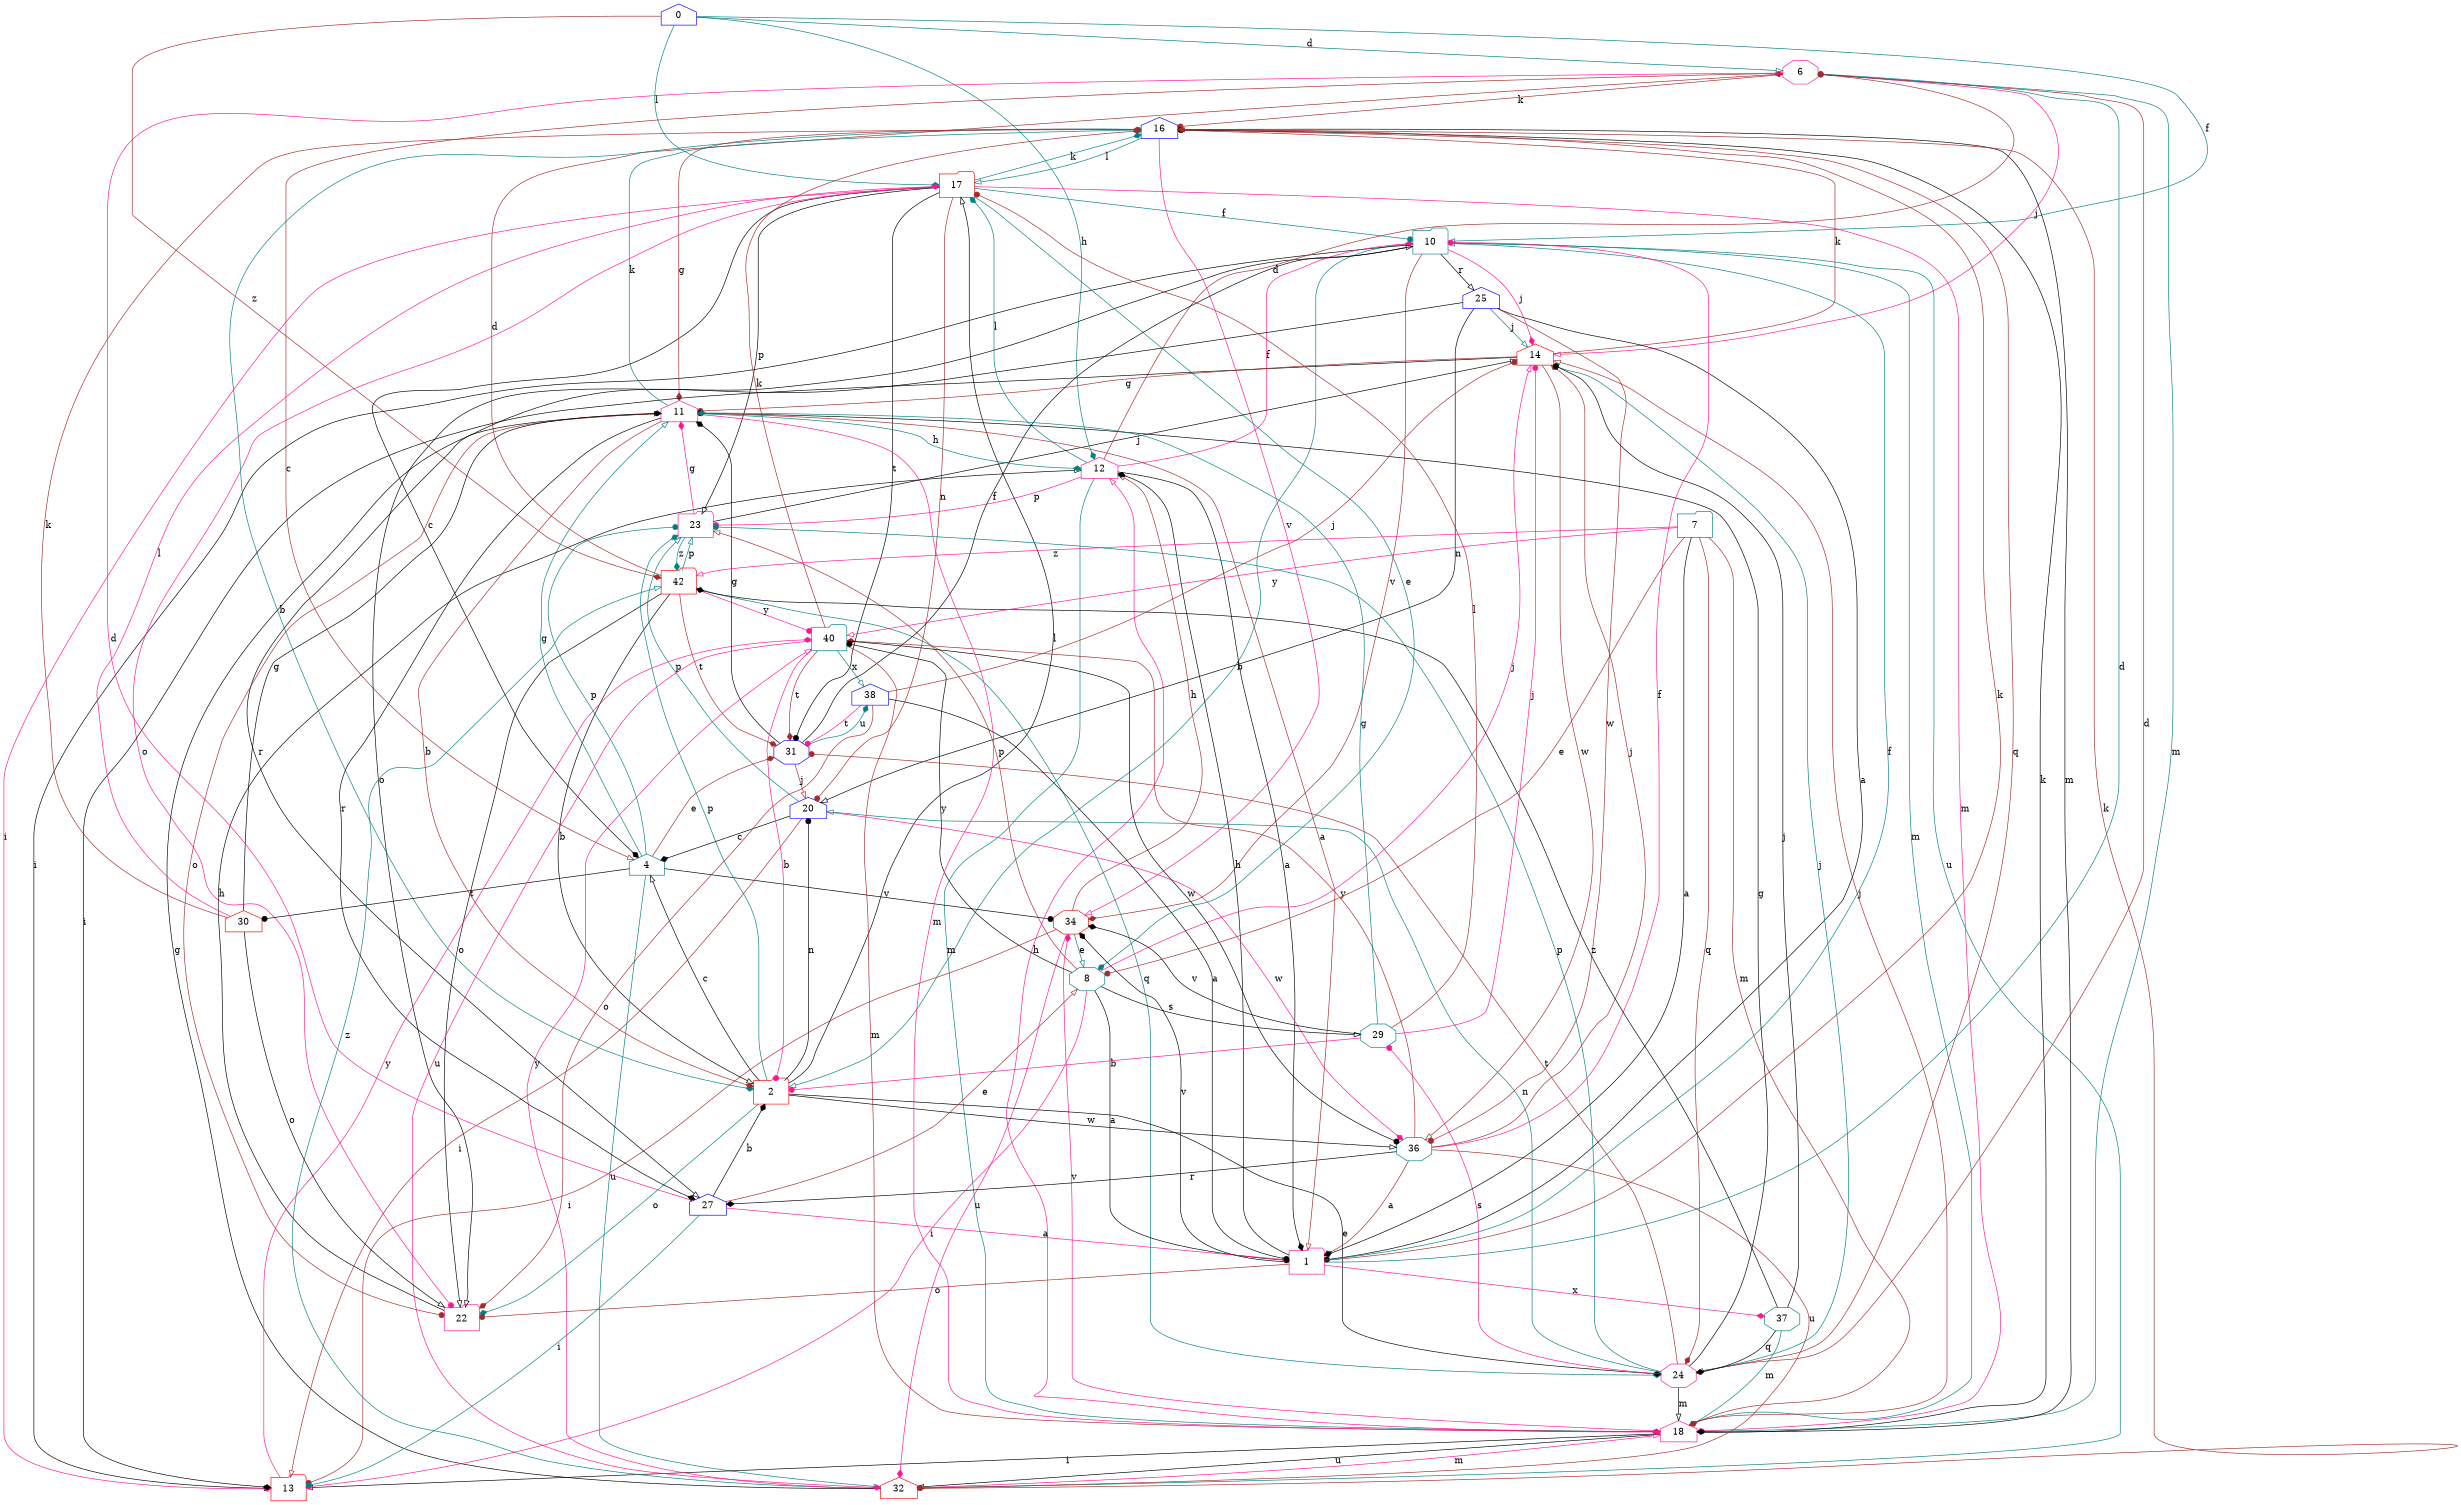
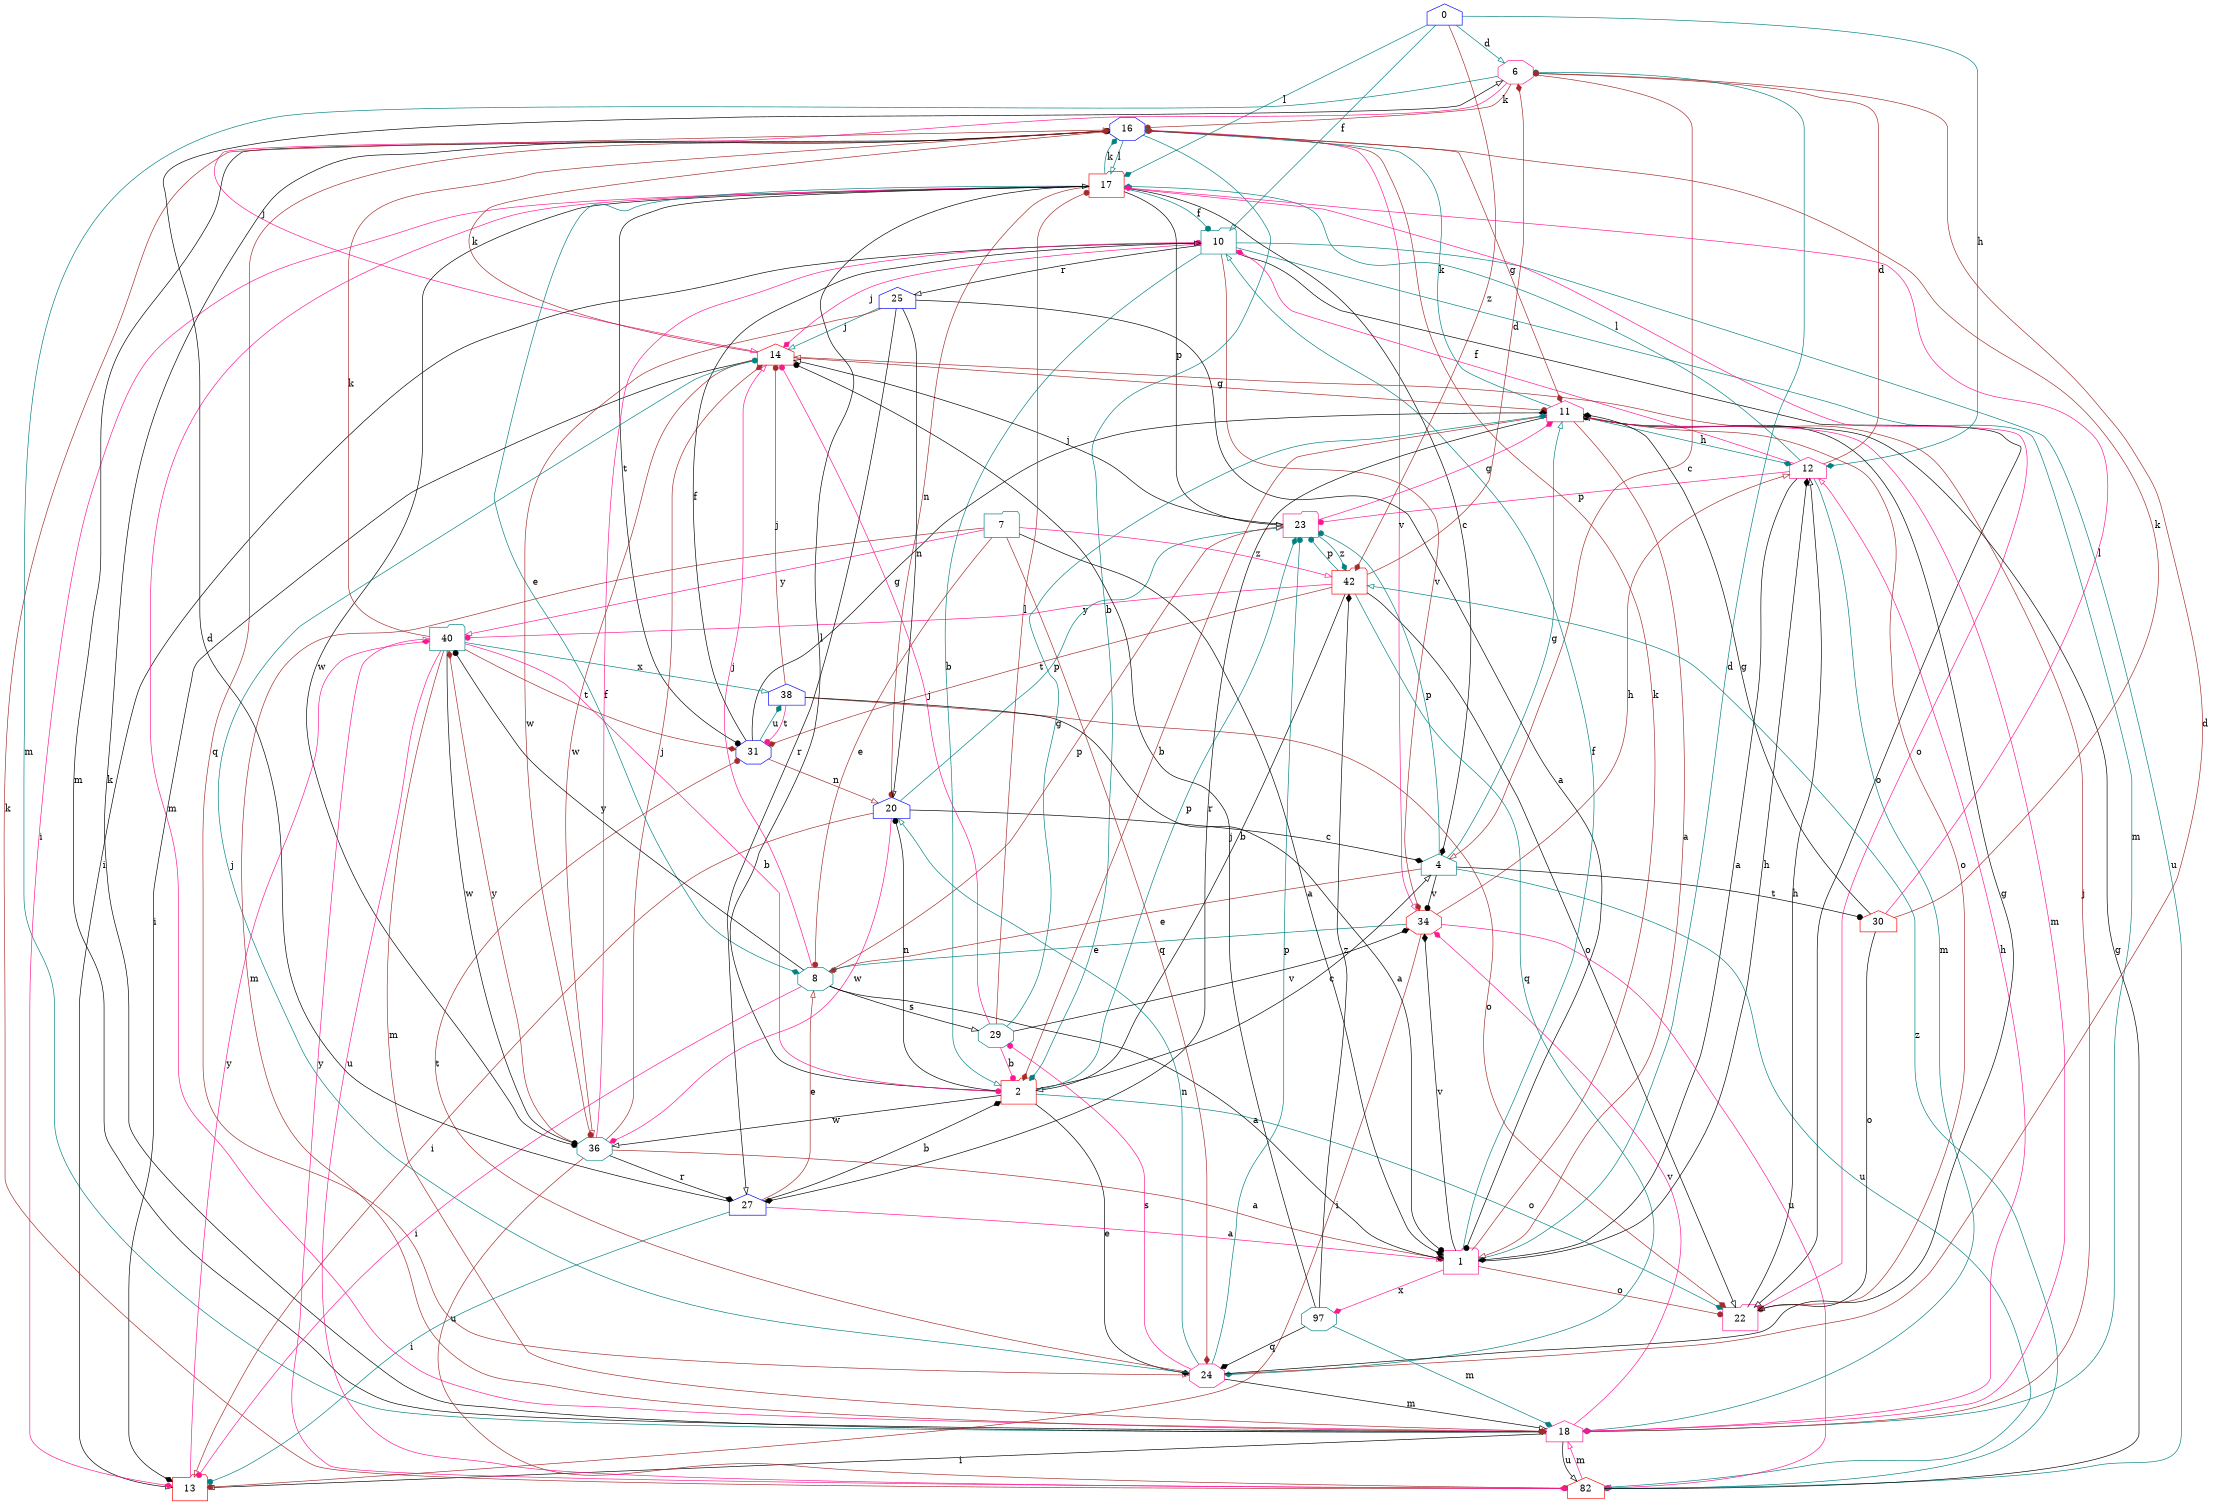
(266, 115) -> (166, 175)
(1159, 129) -> (1127, 129)
none -> (423, 434)
(686, 557) -> (1325, 557)
(802, 781) -> (836, 781)
(700, 791) -> (1128, 916)
(1782, 1319) -> (1319, 1319)
(899, 1489) -> (1586, 1489)
